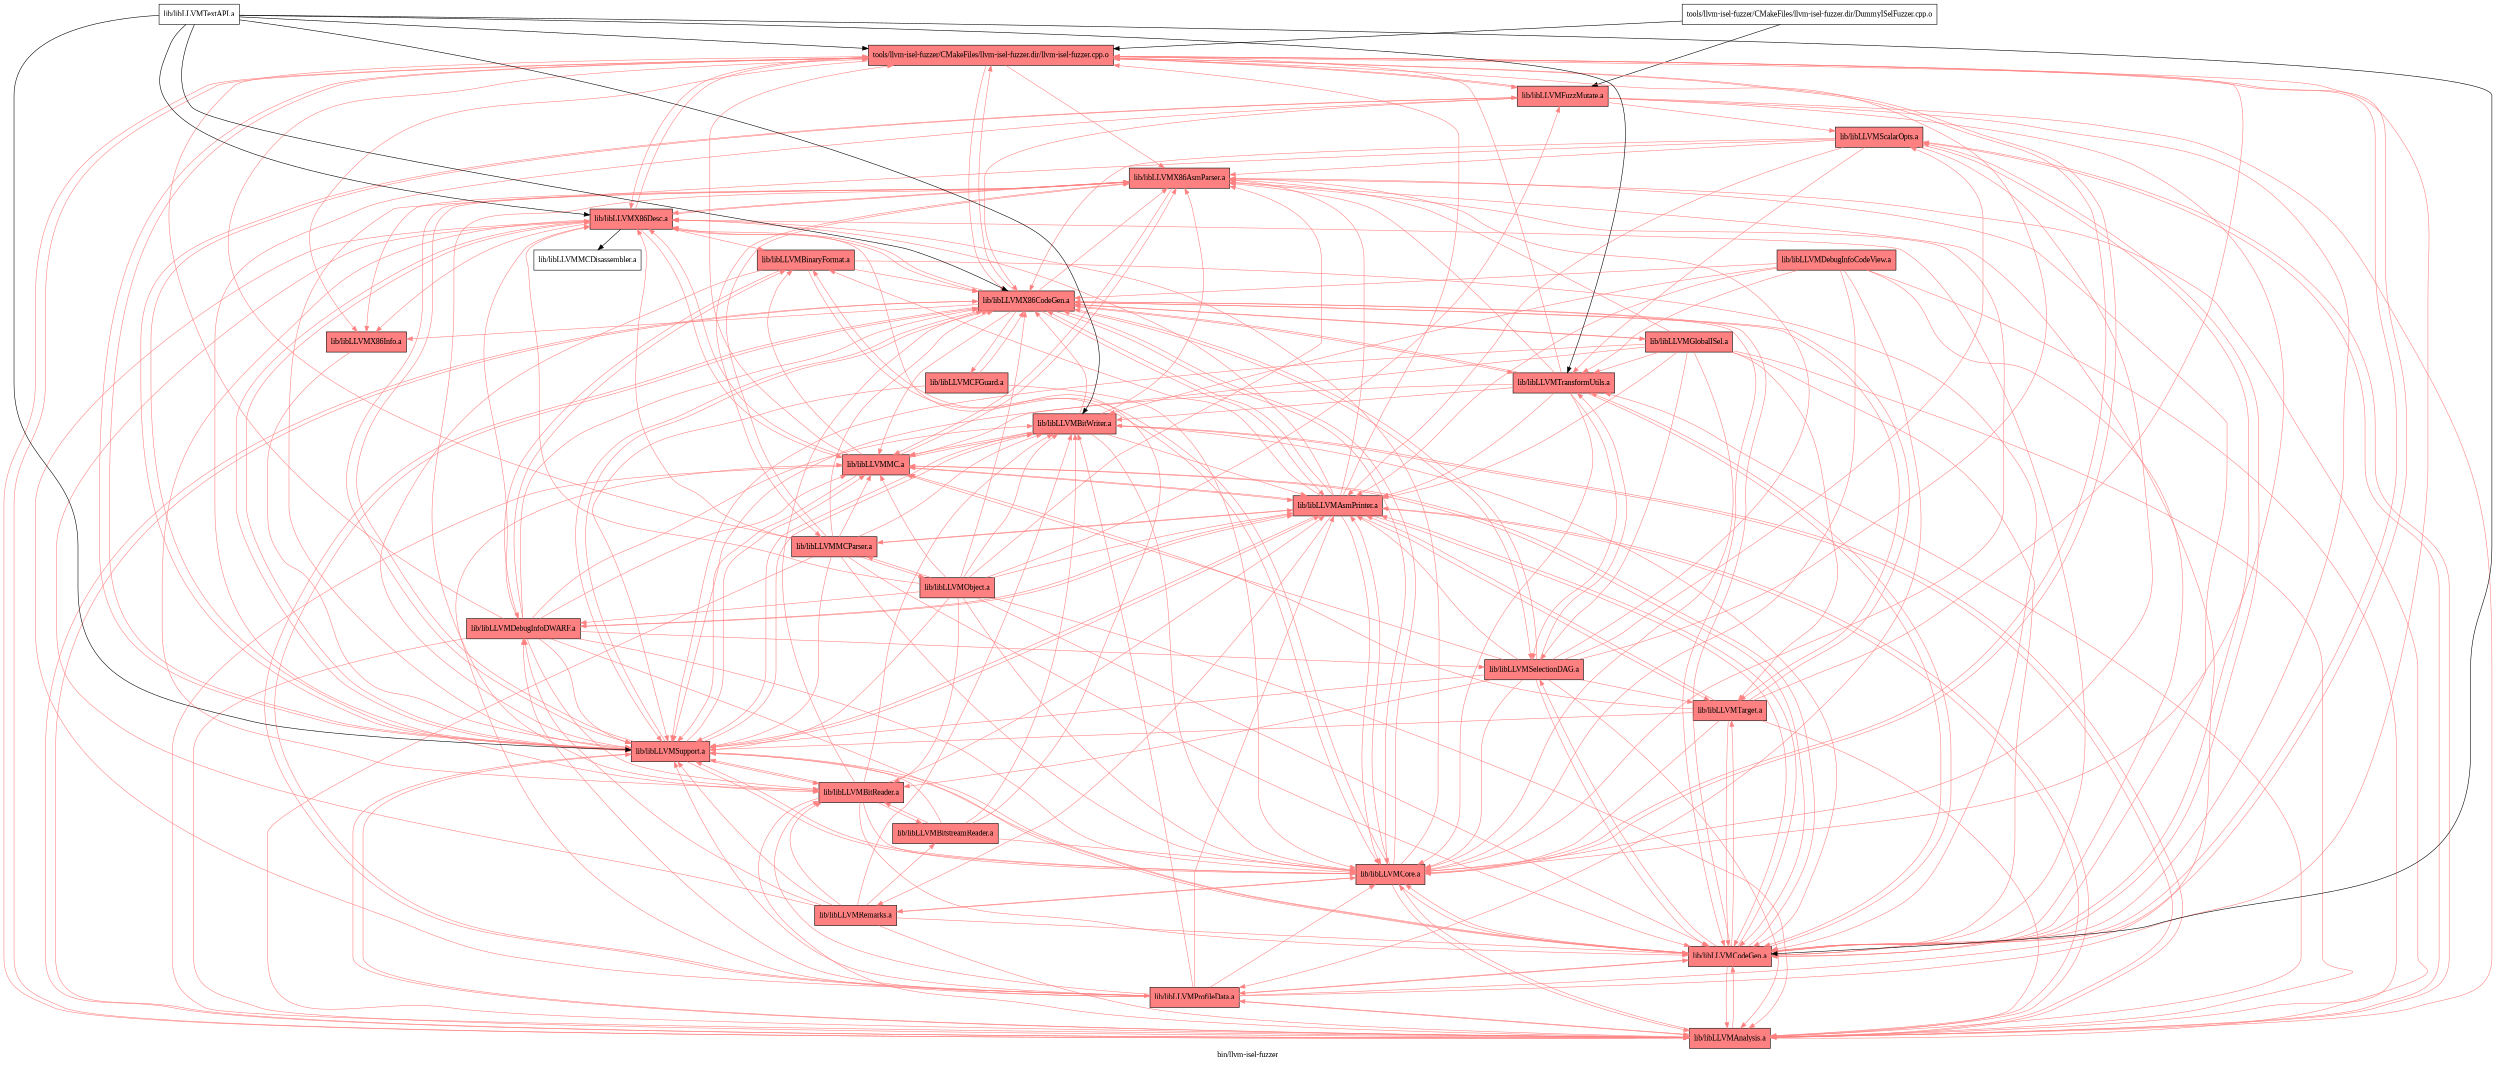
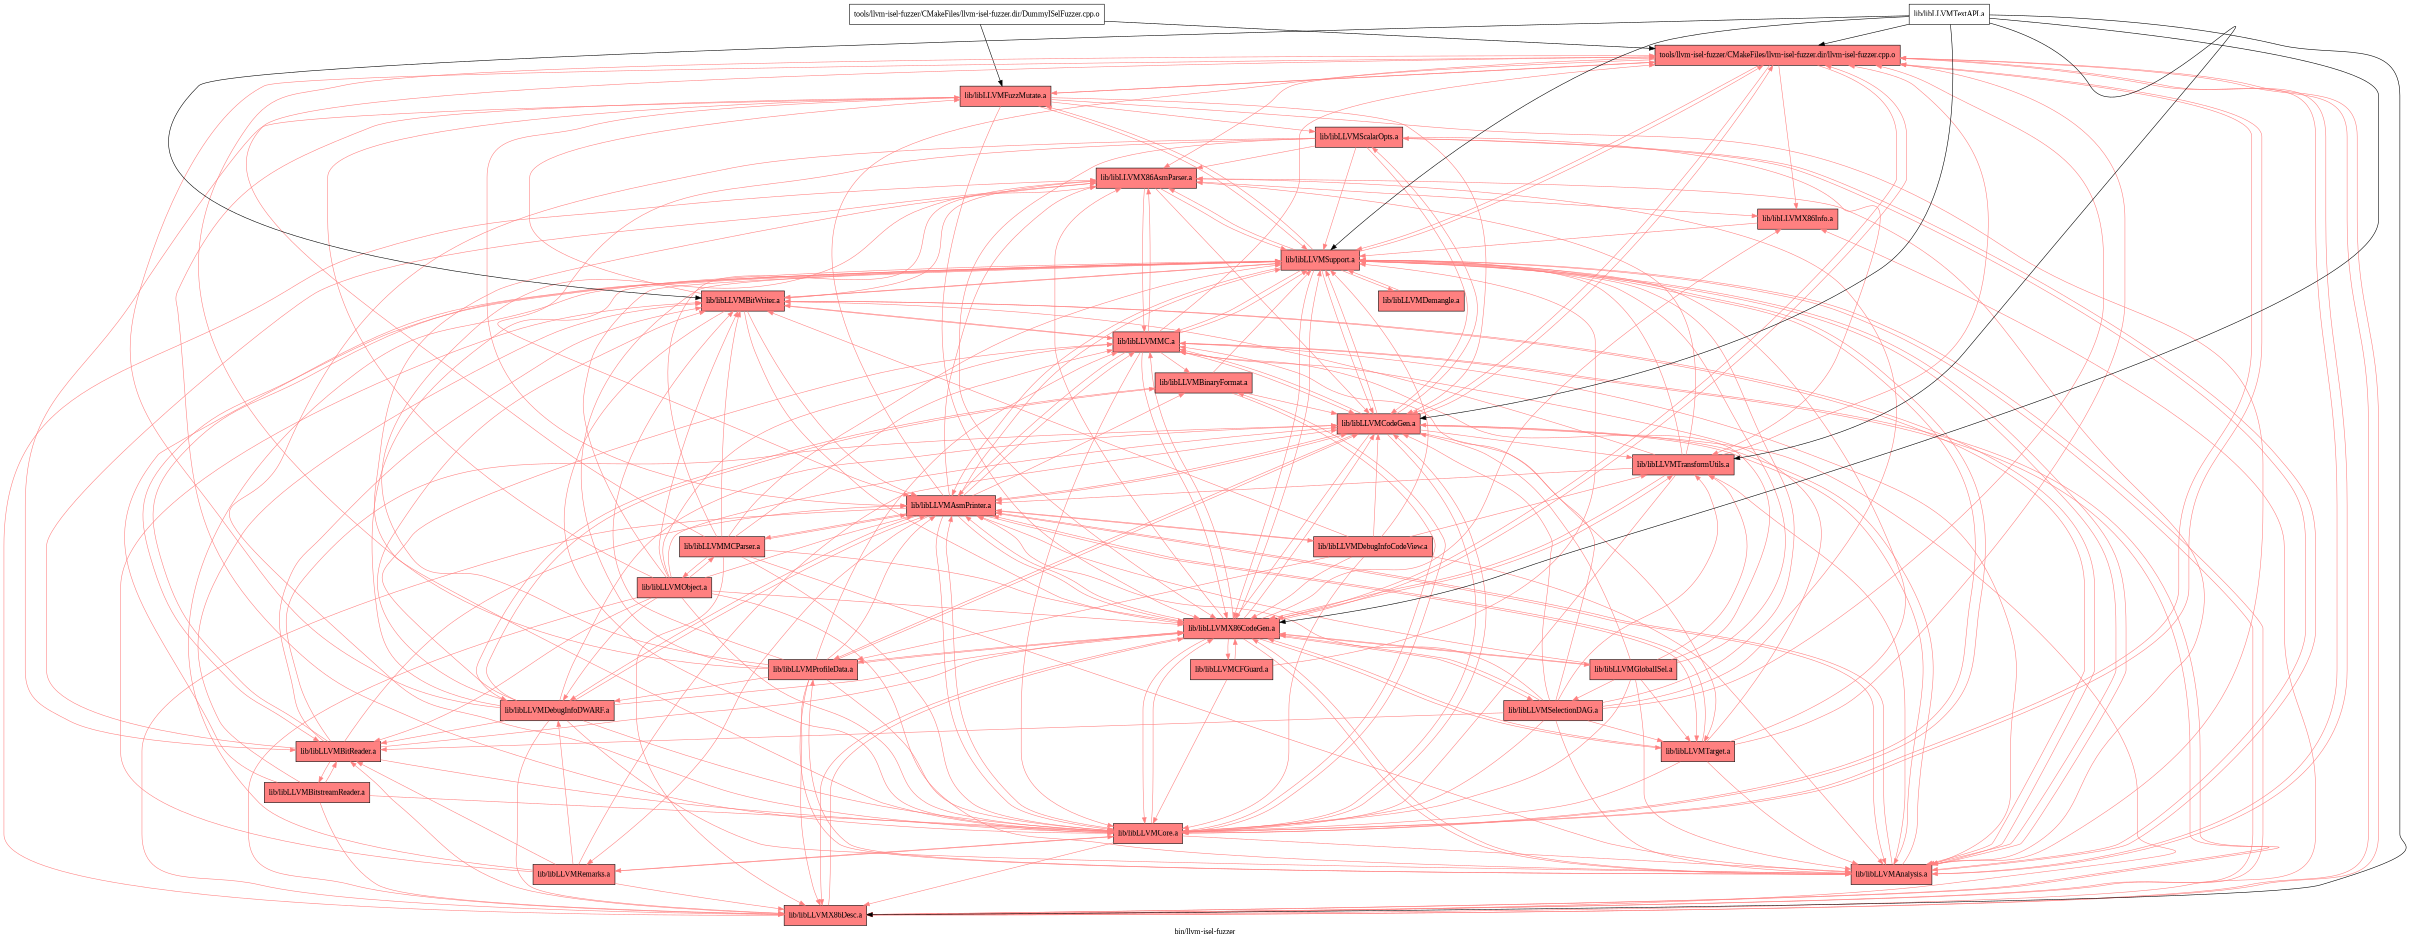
(904, 196) -> none
(1463, 226) -> none
(715, 239) -> none
(762, 241) -> none
none -> (487, 243)
(587, 260) -> none
(913, 280) -> (1183, 482)
none -> (1421, 301)
none -> (1407, 371)
(1253, 383) -> none
(1874, 452) -> none
none -> (1152, 526)
(1614, 532) -> none
(1643, 559) -> (620, 139)
(1052, 650) -> none
(1916, 653) -> none
(1255, 776) -> none
(1726, 831) -> none
(1625, 839) -> none
(897, 878) -> none
(903, 962) -> none
(1527, 977) -> (1035, 602)
(1143, 1017) -> none
(1275, 1021) -> none
